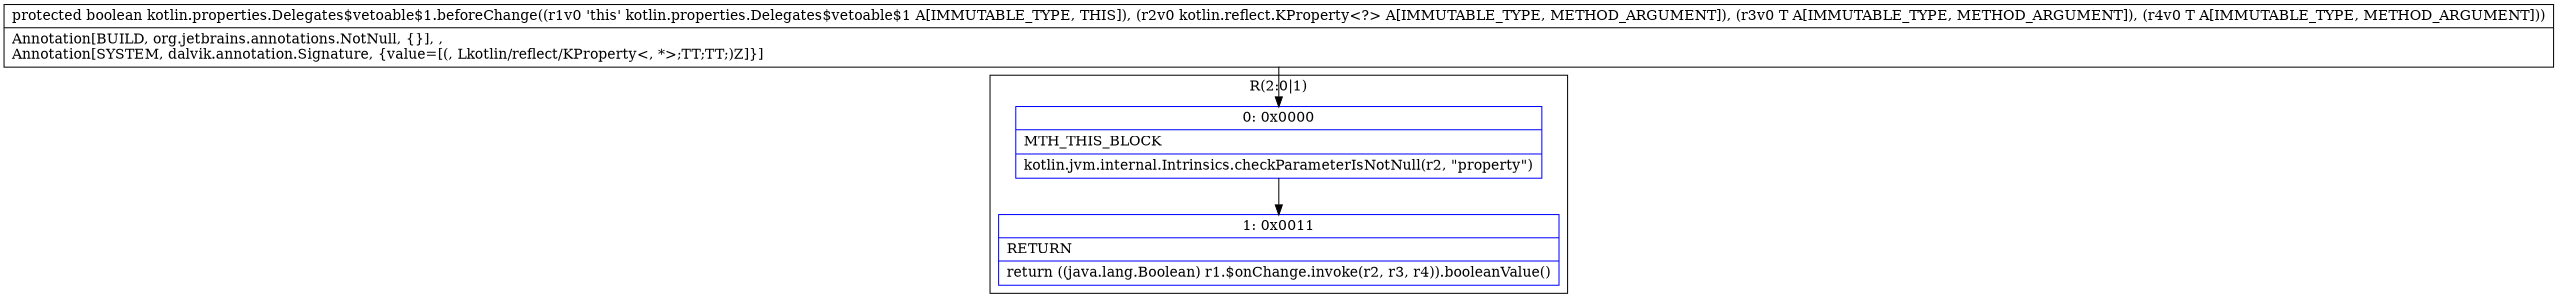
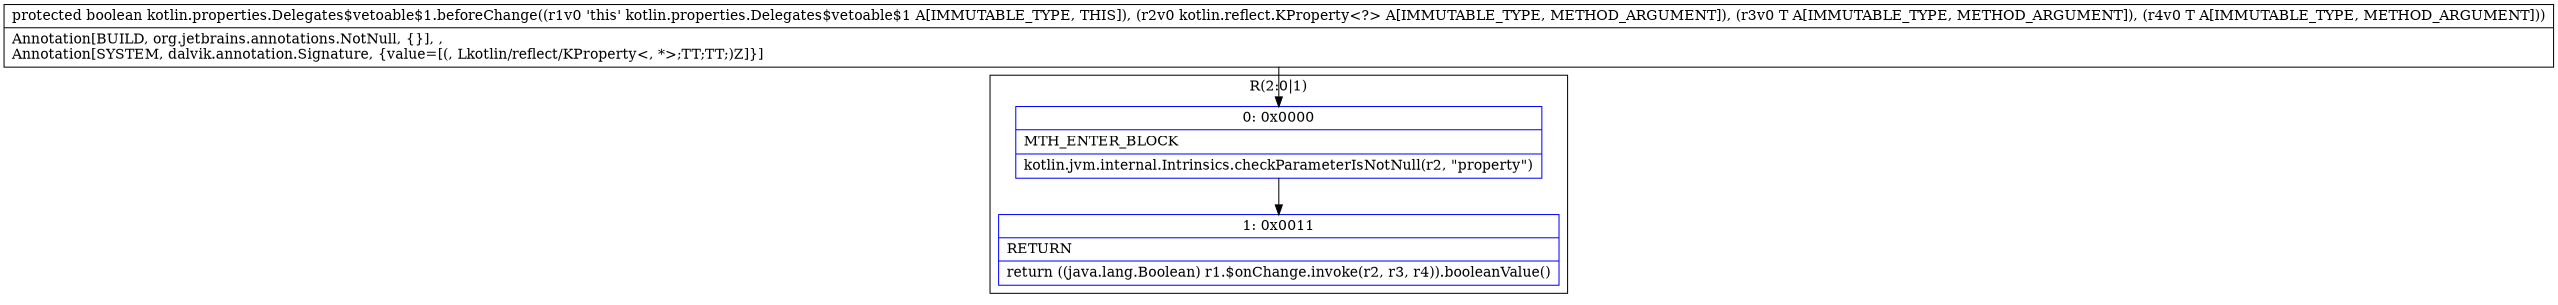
(1093, 141) -> (1102, 141)
